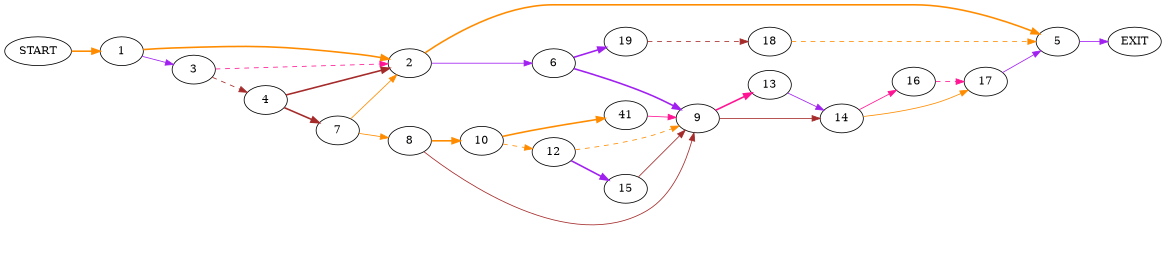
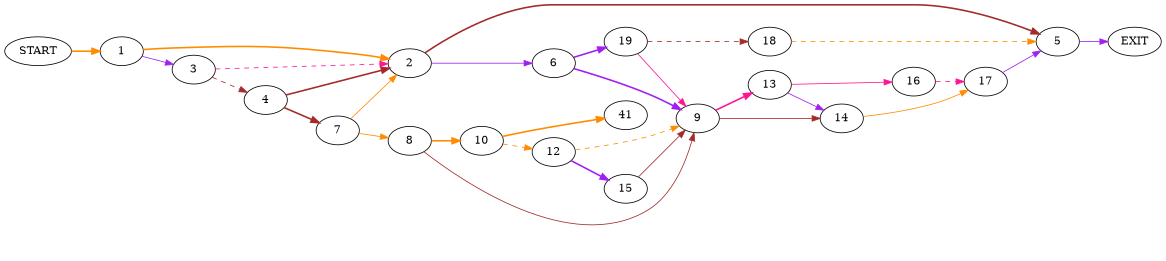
(725, 5) -> (725, 5)
(874, 102) -> (838, 83)
(658, 117) -> (659, 77)
